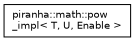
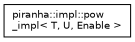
(67, 21) -> (67, 21)
